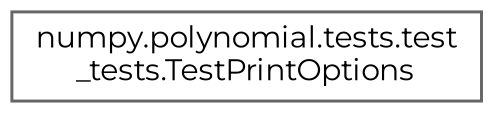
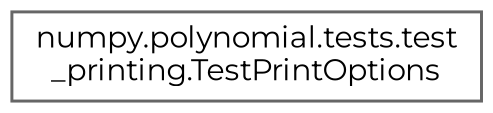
(247, 56) -> (247, 56)
